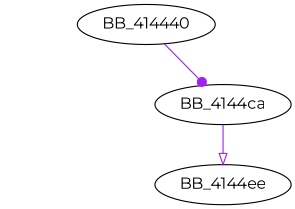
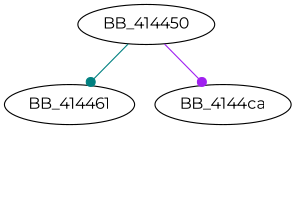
(146, 24) -> (146, 24)
none -> (70, 105)
(223, 185) -> none
